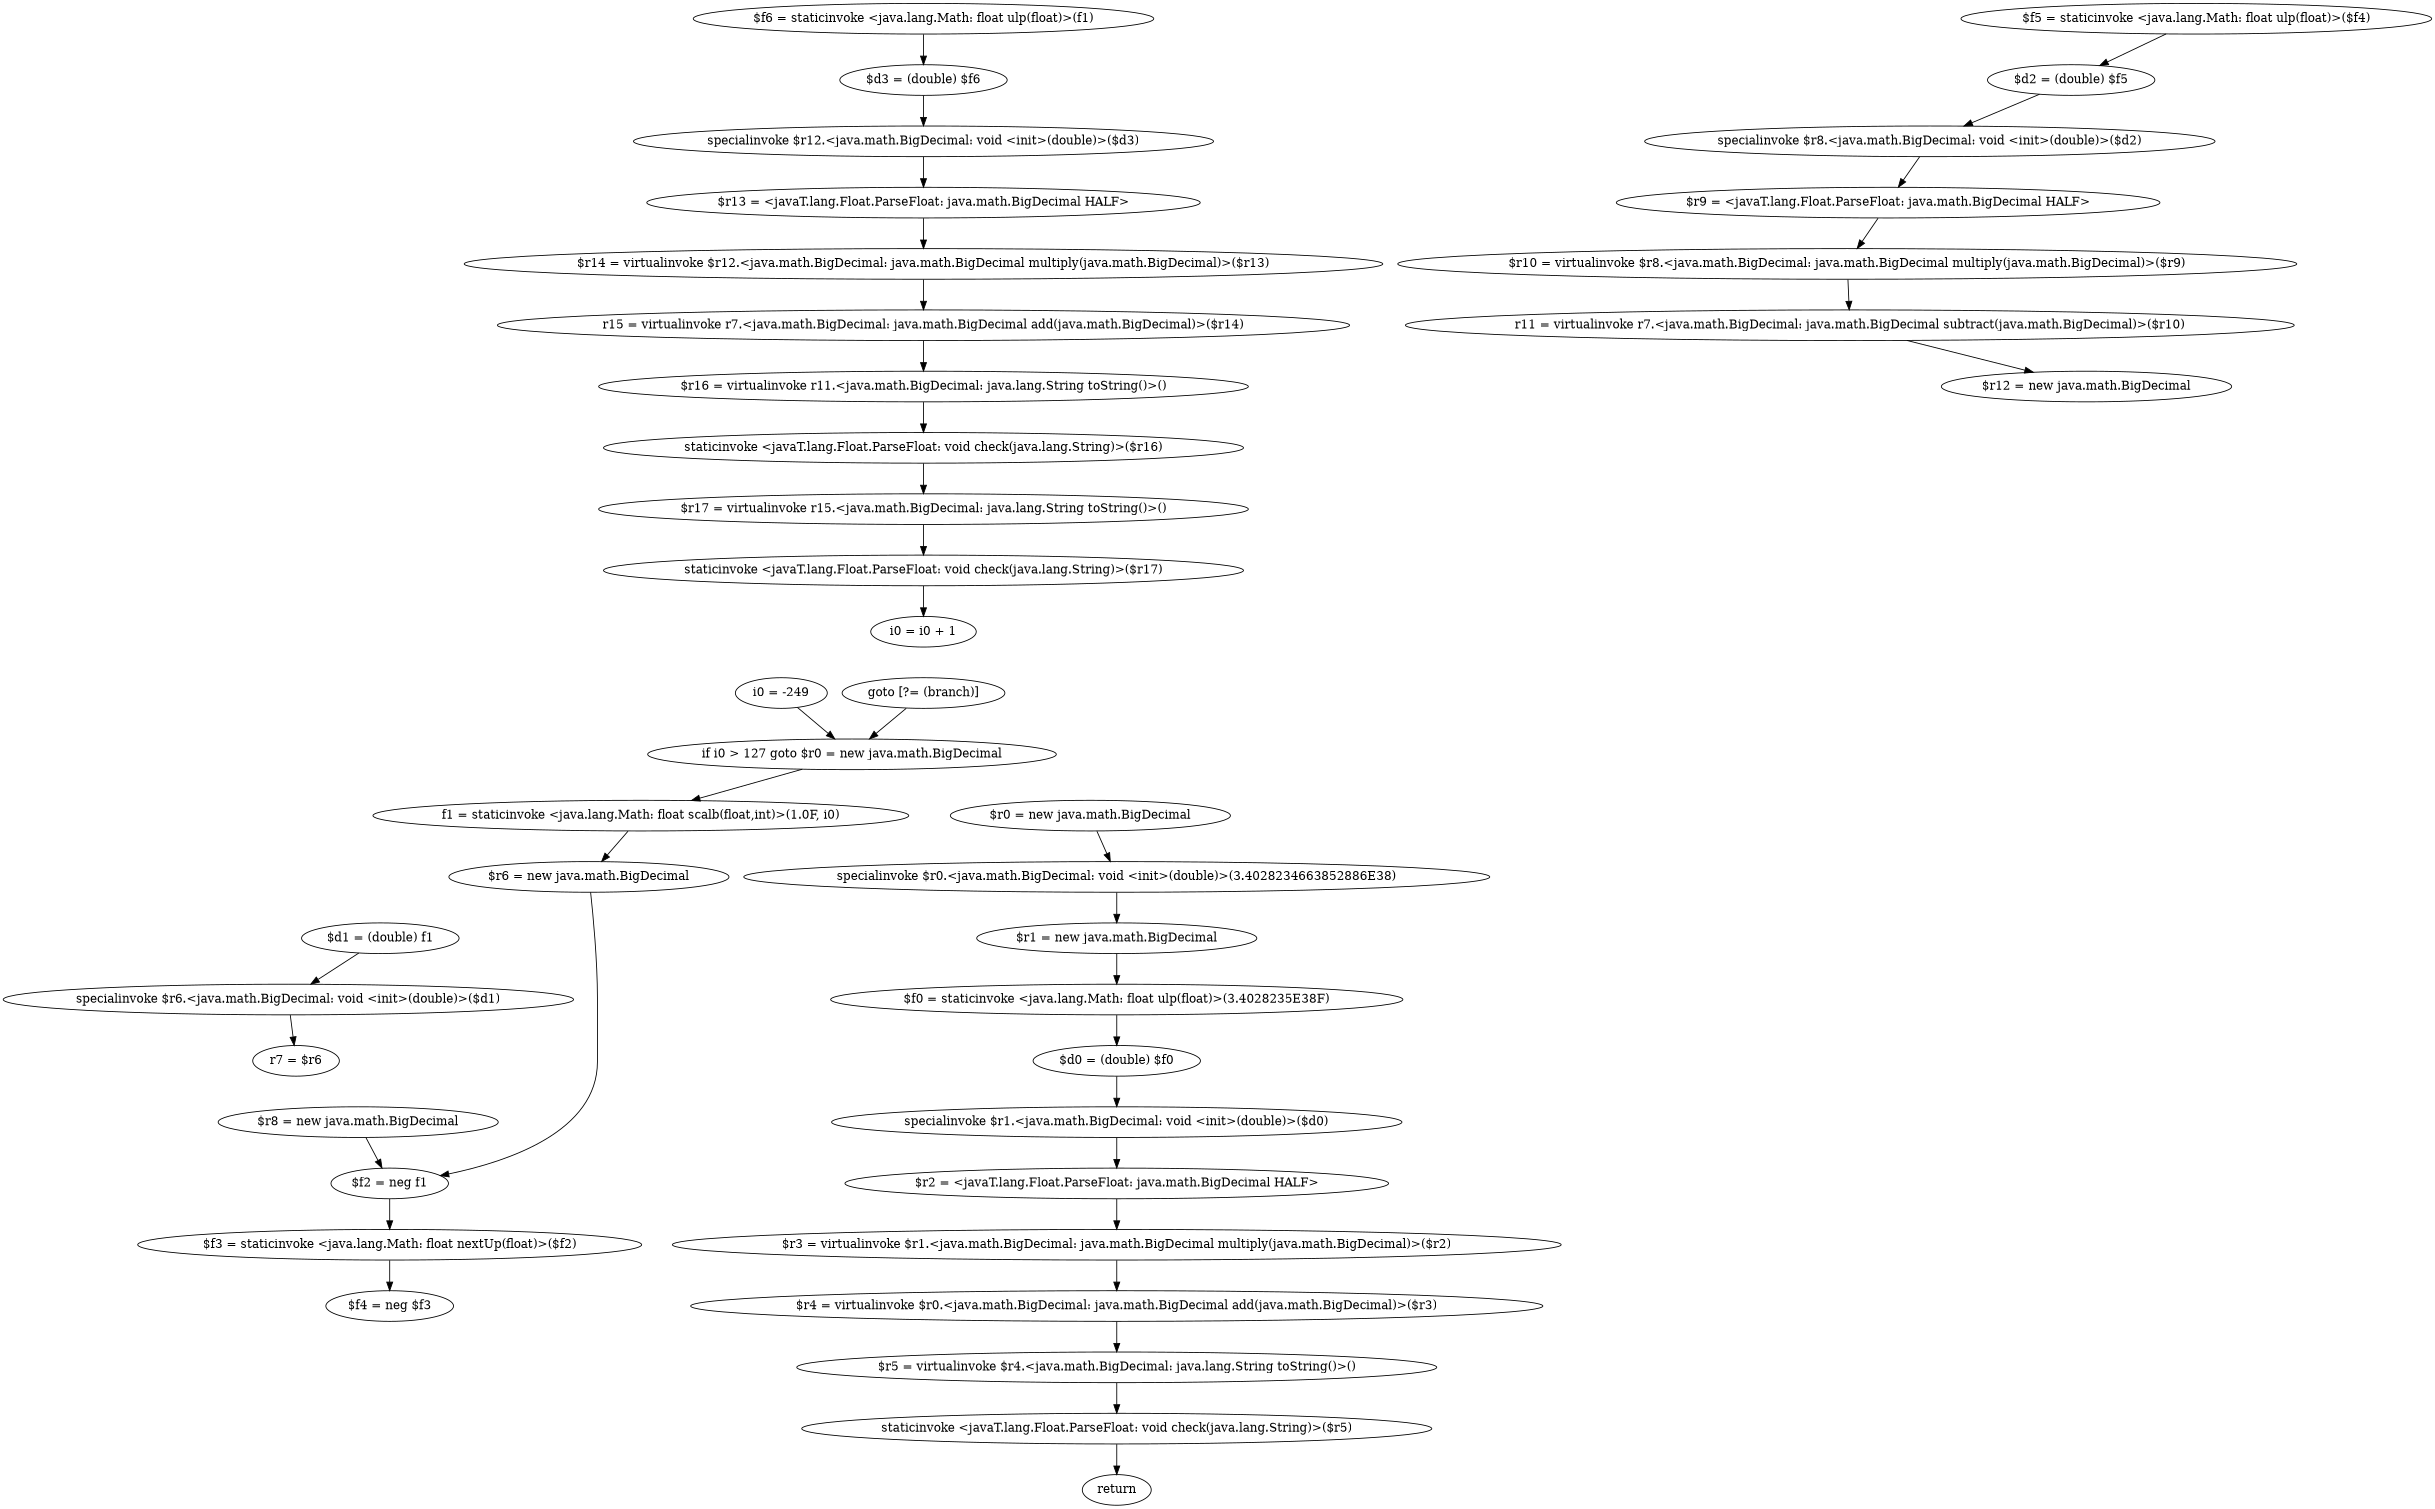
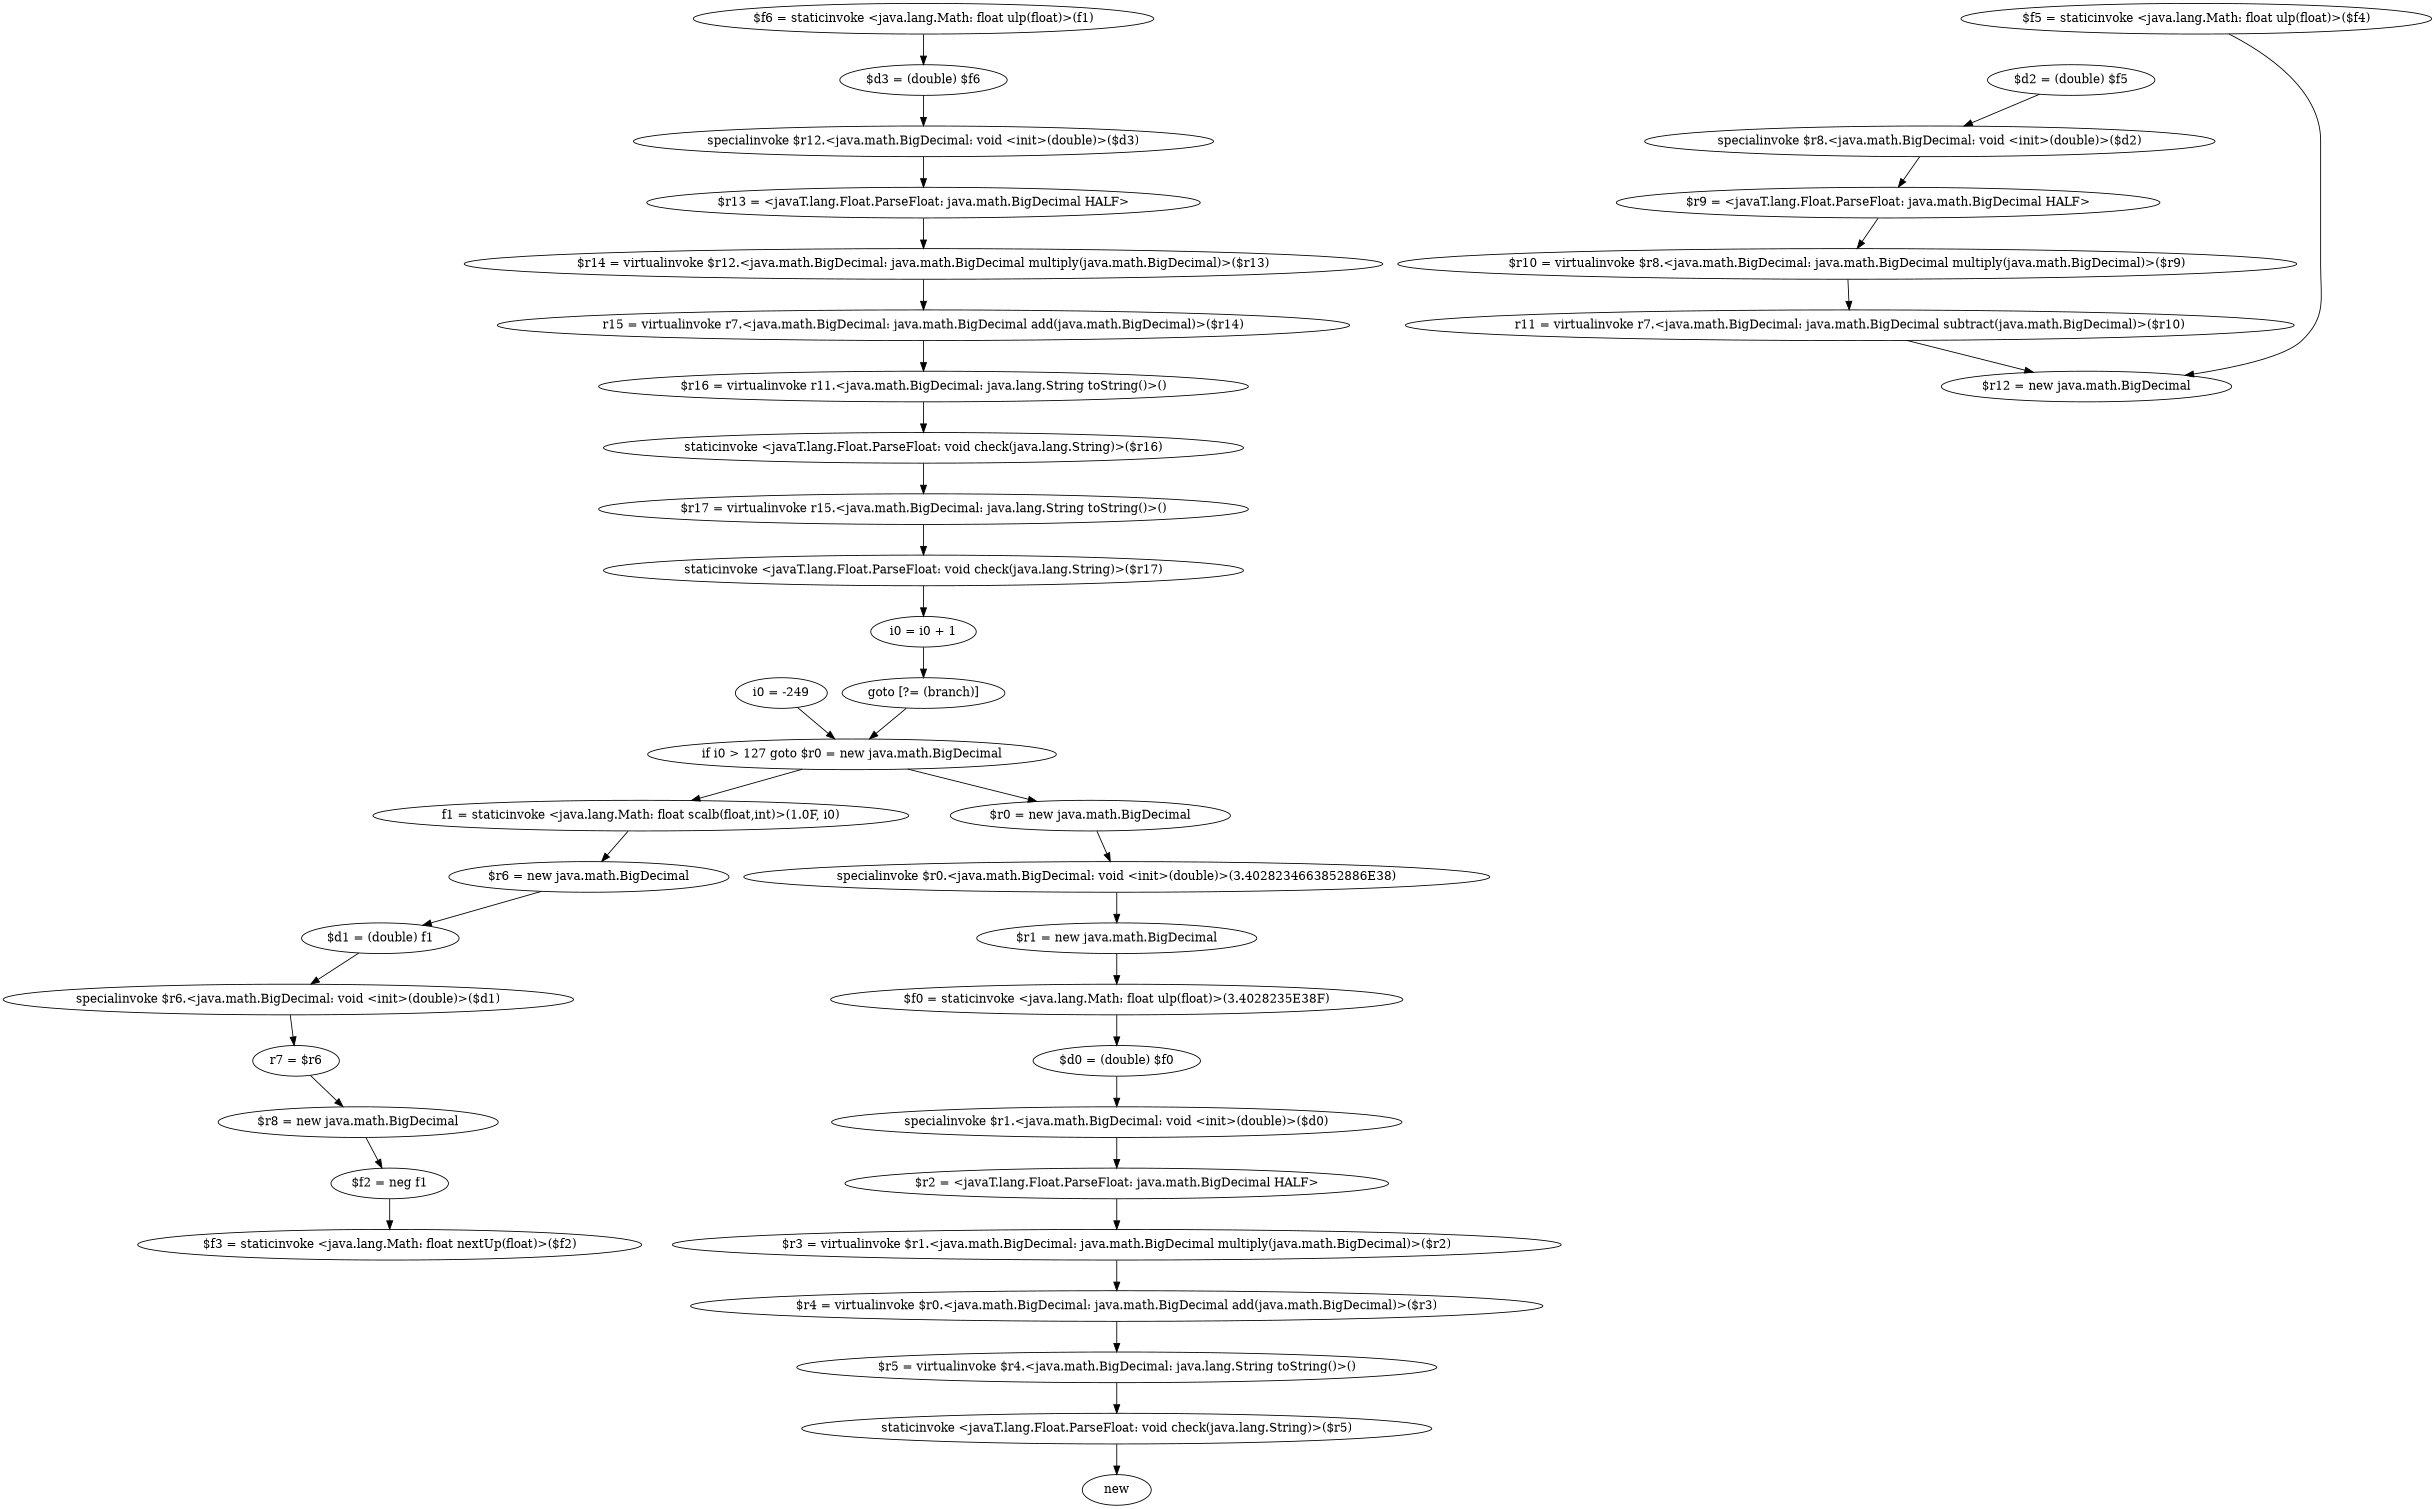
(2137, 48) -> (2321, 227)
none -> (924, 658)
none -> (968, 784)
(595, 1077) -> (486, 907)
none -> (324, 1088)
(390, 1306) -> none
(1117, 1490) -> (1117, 1490)
